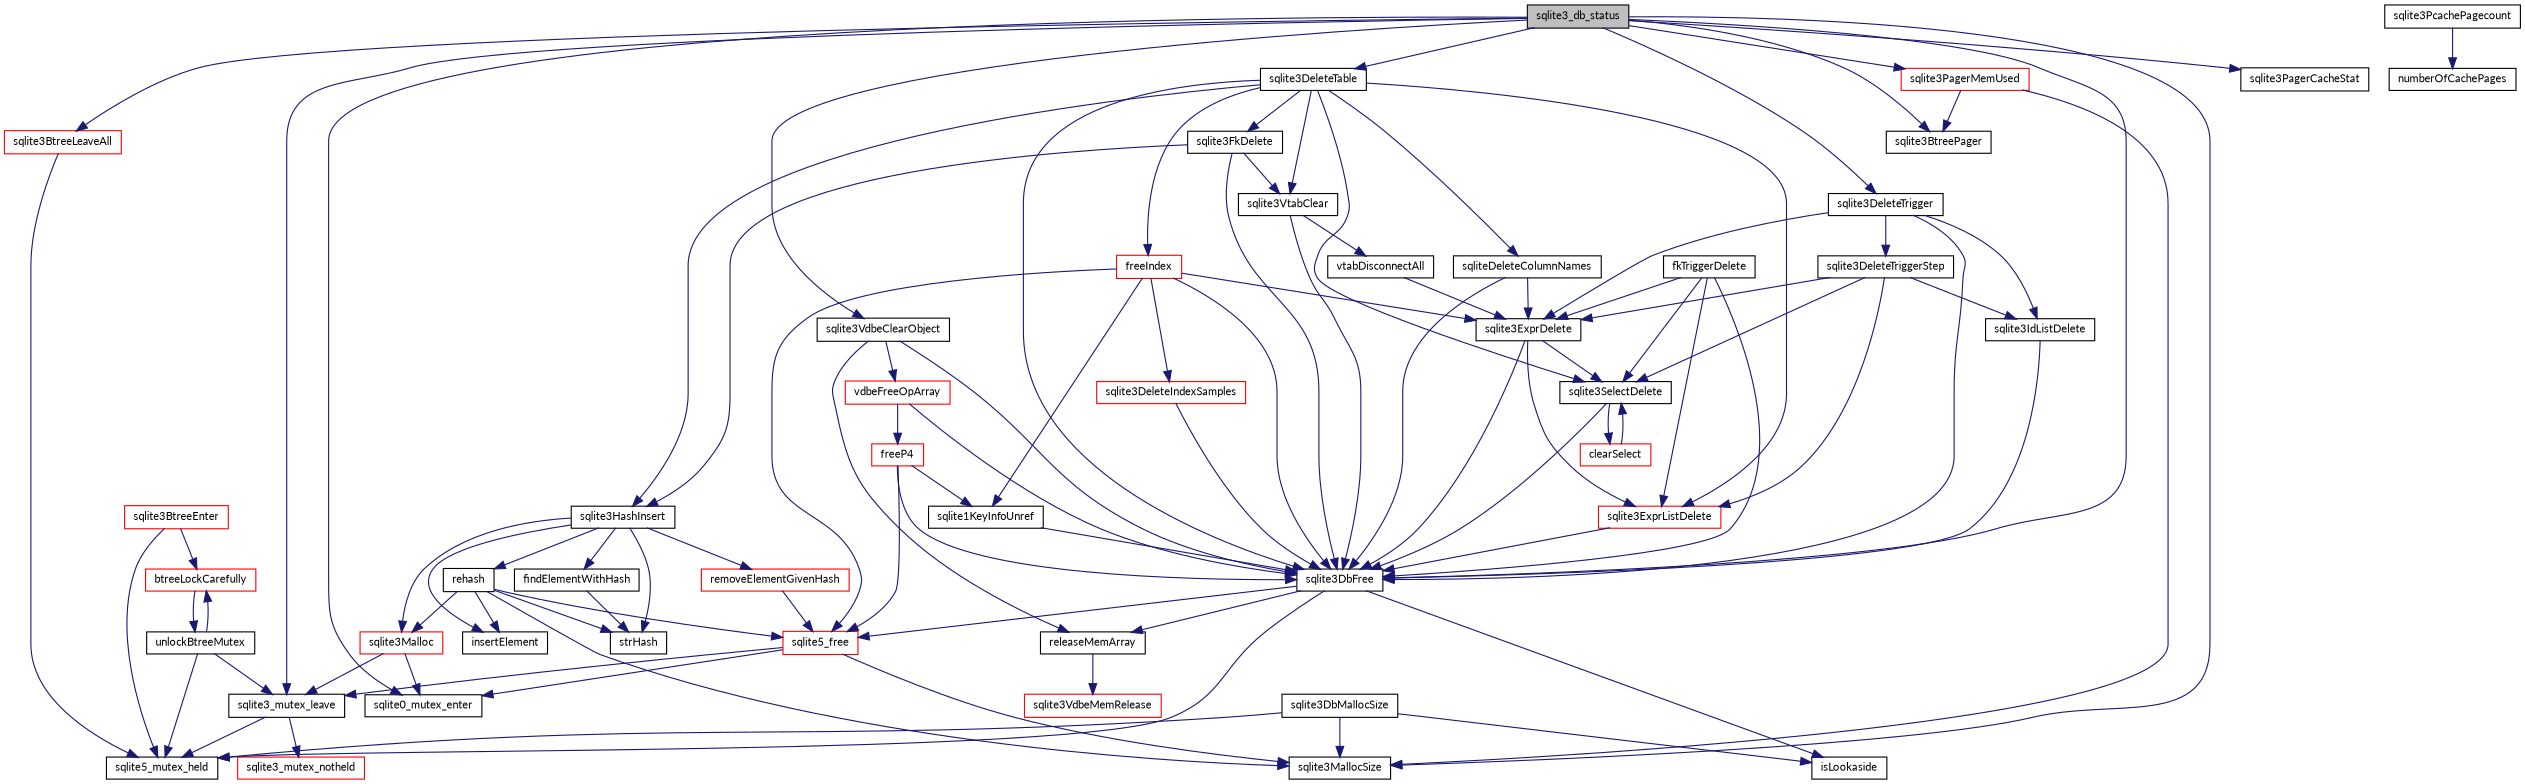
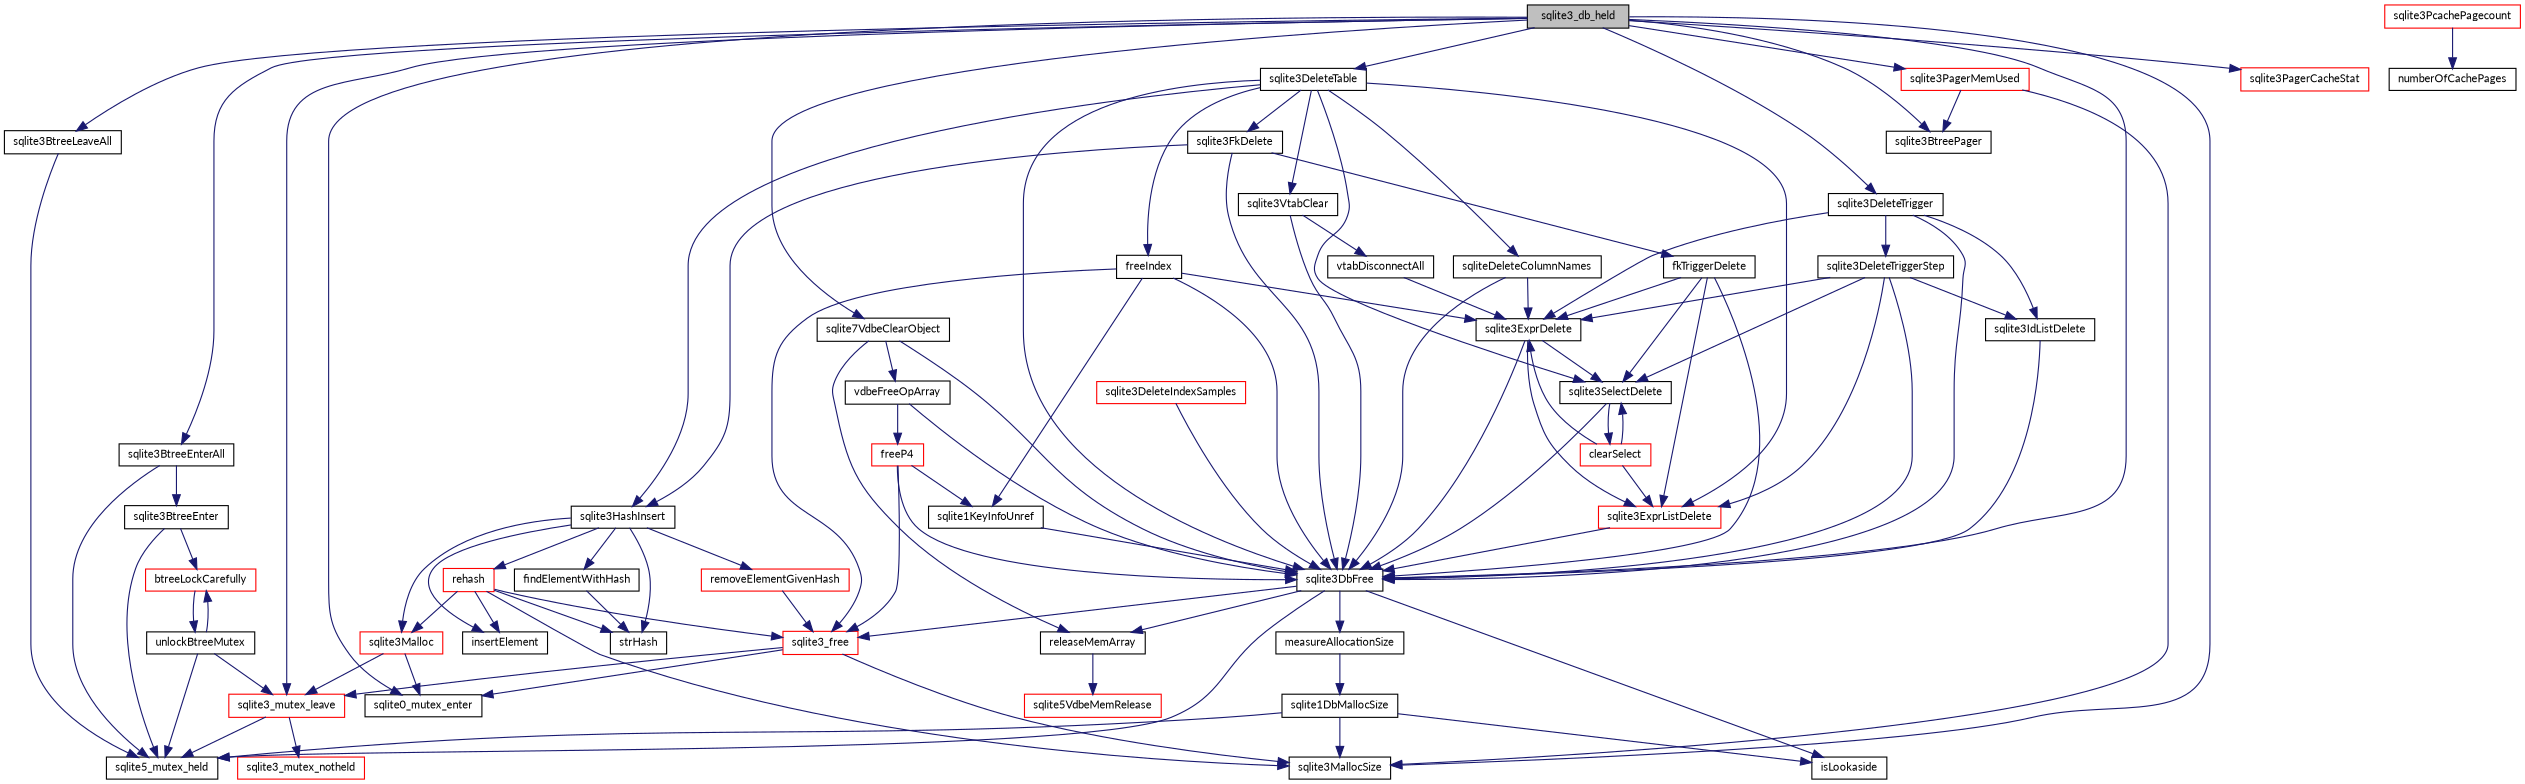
(1578, 17) -> (1578, 17)
(2453, 17) -> (2453, 17)
(2305, 79) -> (2305, 79)
(63, 142) -> (63, 142)
(1258, 169) -> (1447, 198)
(1149, 267) -> (1149, 267)
(1159, 324) -> none
(883, 330) -> (883, 330)
(898, 393) -> (898, 393)
none -> (1551, 407)
none -> (176, 455)
none -> (1634, 481)
(176, 517) -> (176, 517)
none -> (1760, 546)
(469, 580) -> (469, 580)
(820, 643) -> (820, 643)
none -> (1340, 643)
(287, 706) -> (287, 706)
(1093, 706) -> (1093, 706)
(1340, 706) -> (1340, 706)
